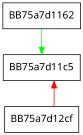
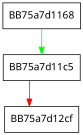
(42, 16) -> (42, 16)
(54, 97) -> (29, 90)
